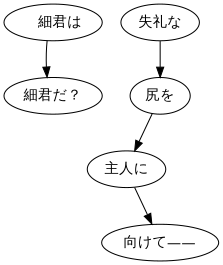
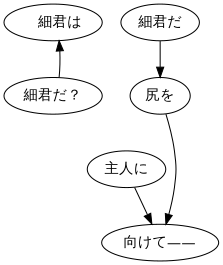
(160, 22) -> (160, 22)
(46, 54) -> (60, 64)
(146, 128) -> (176, 164)
